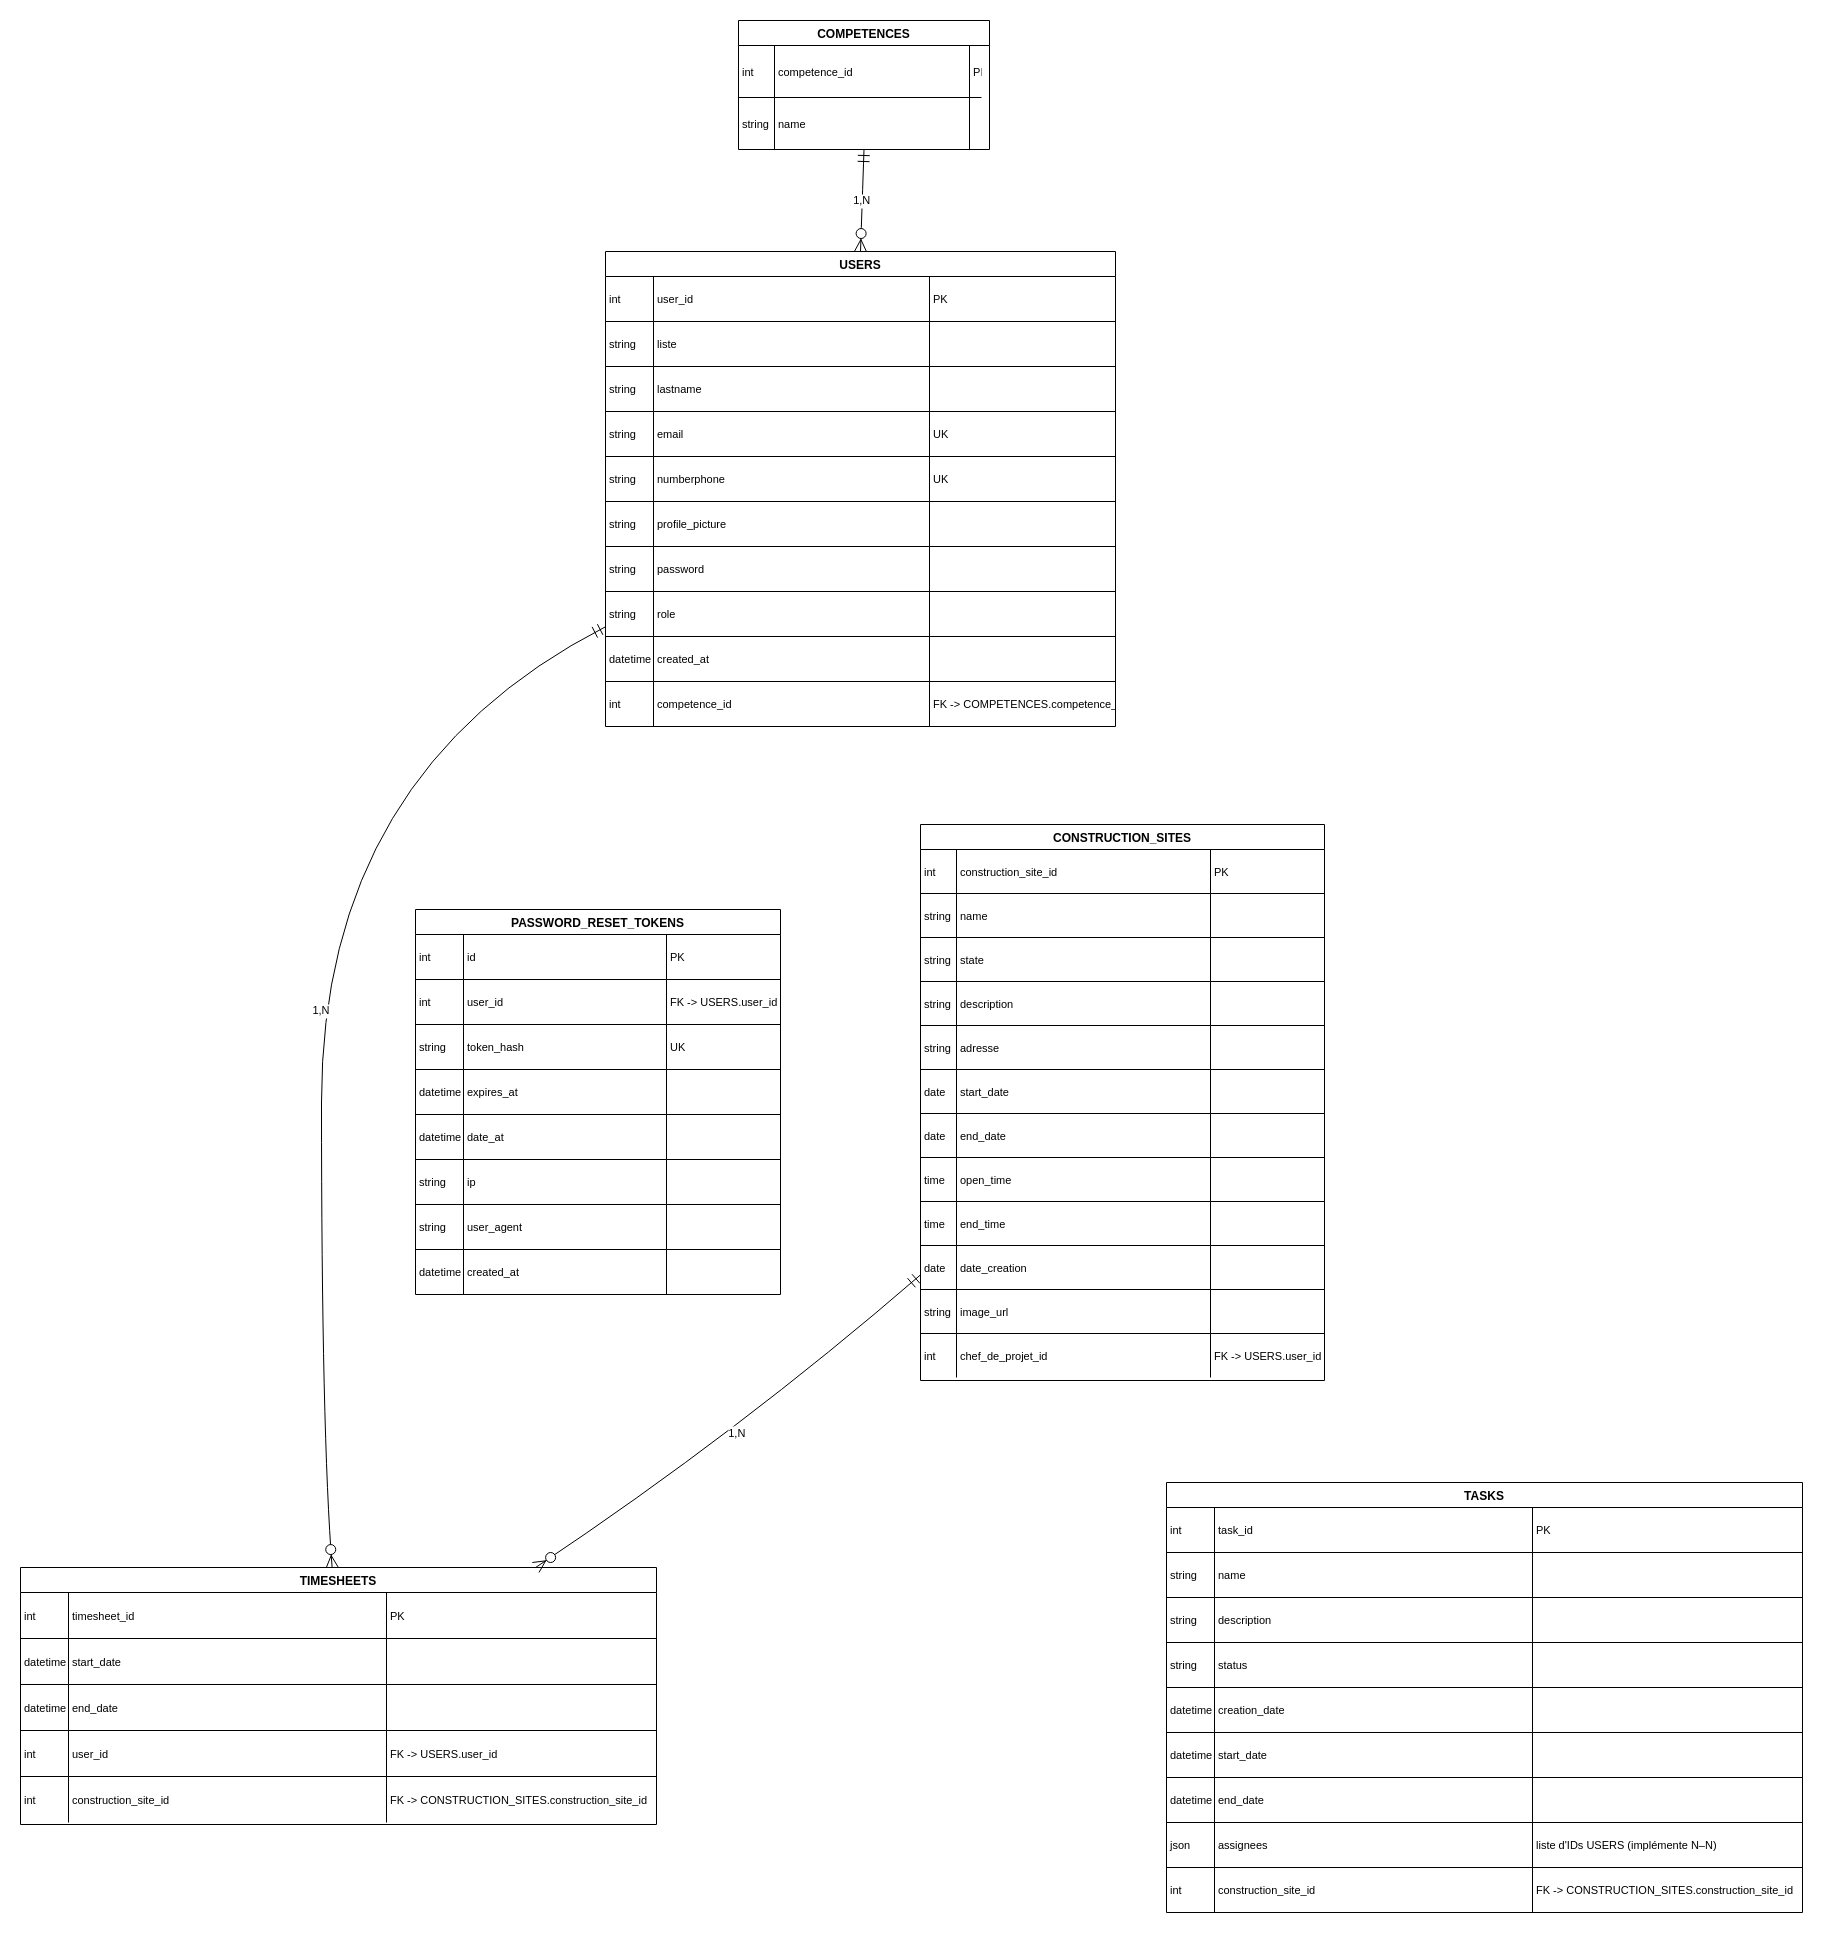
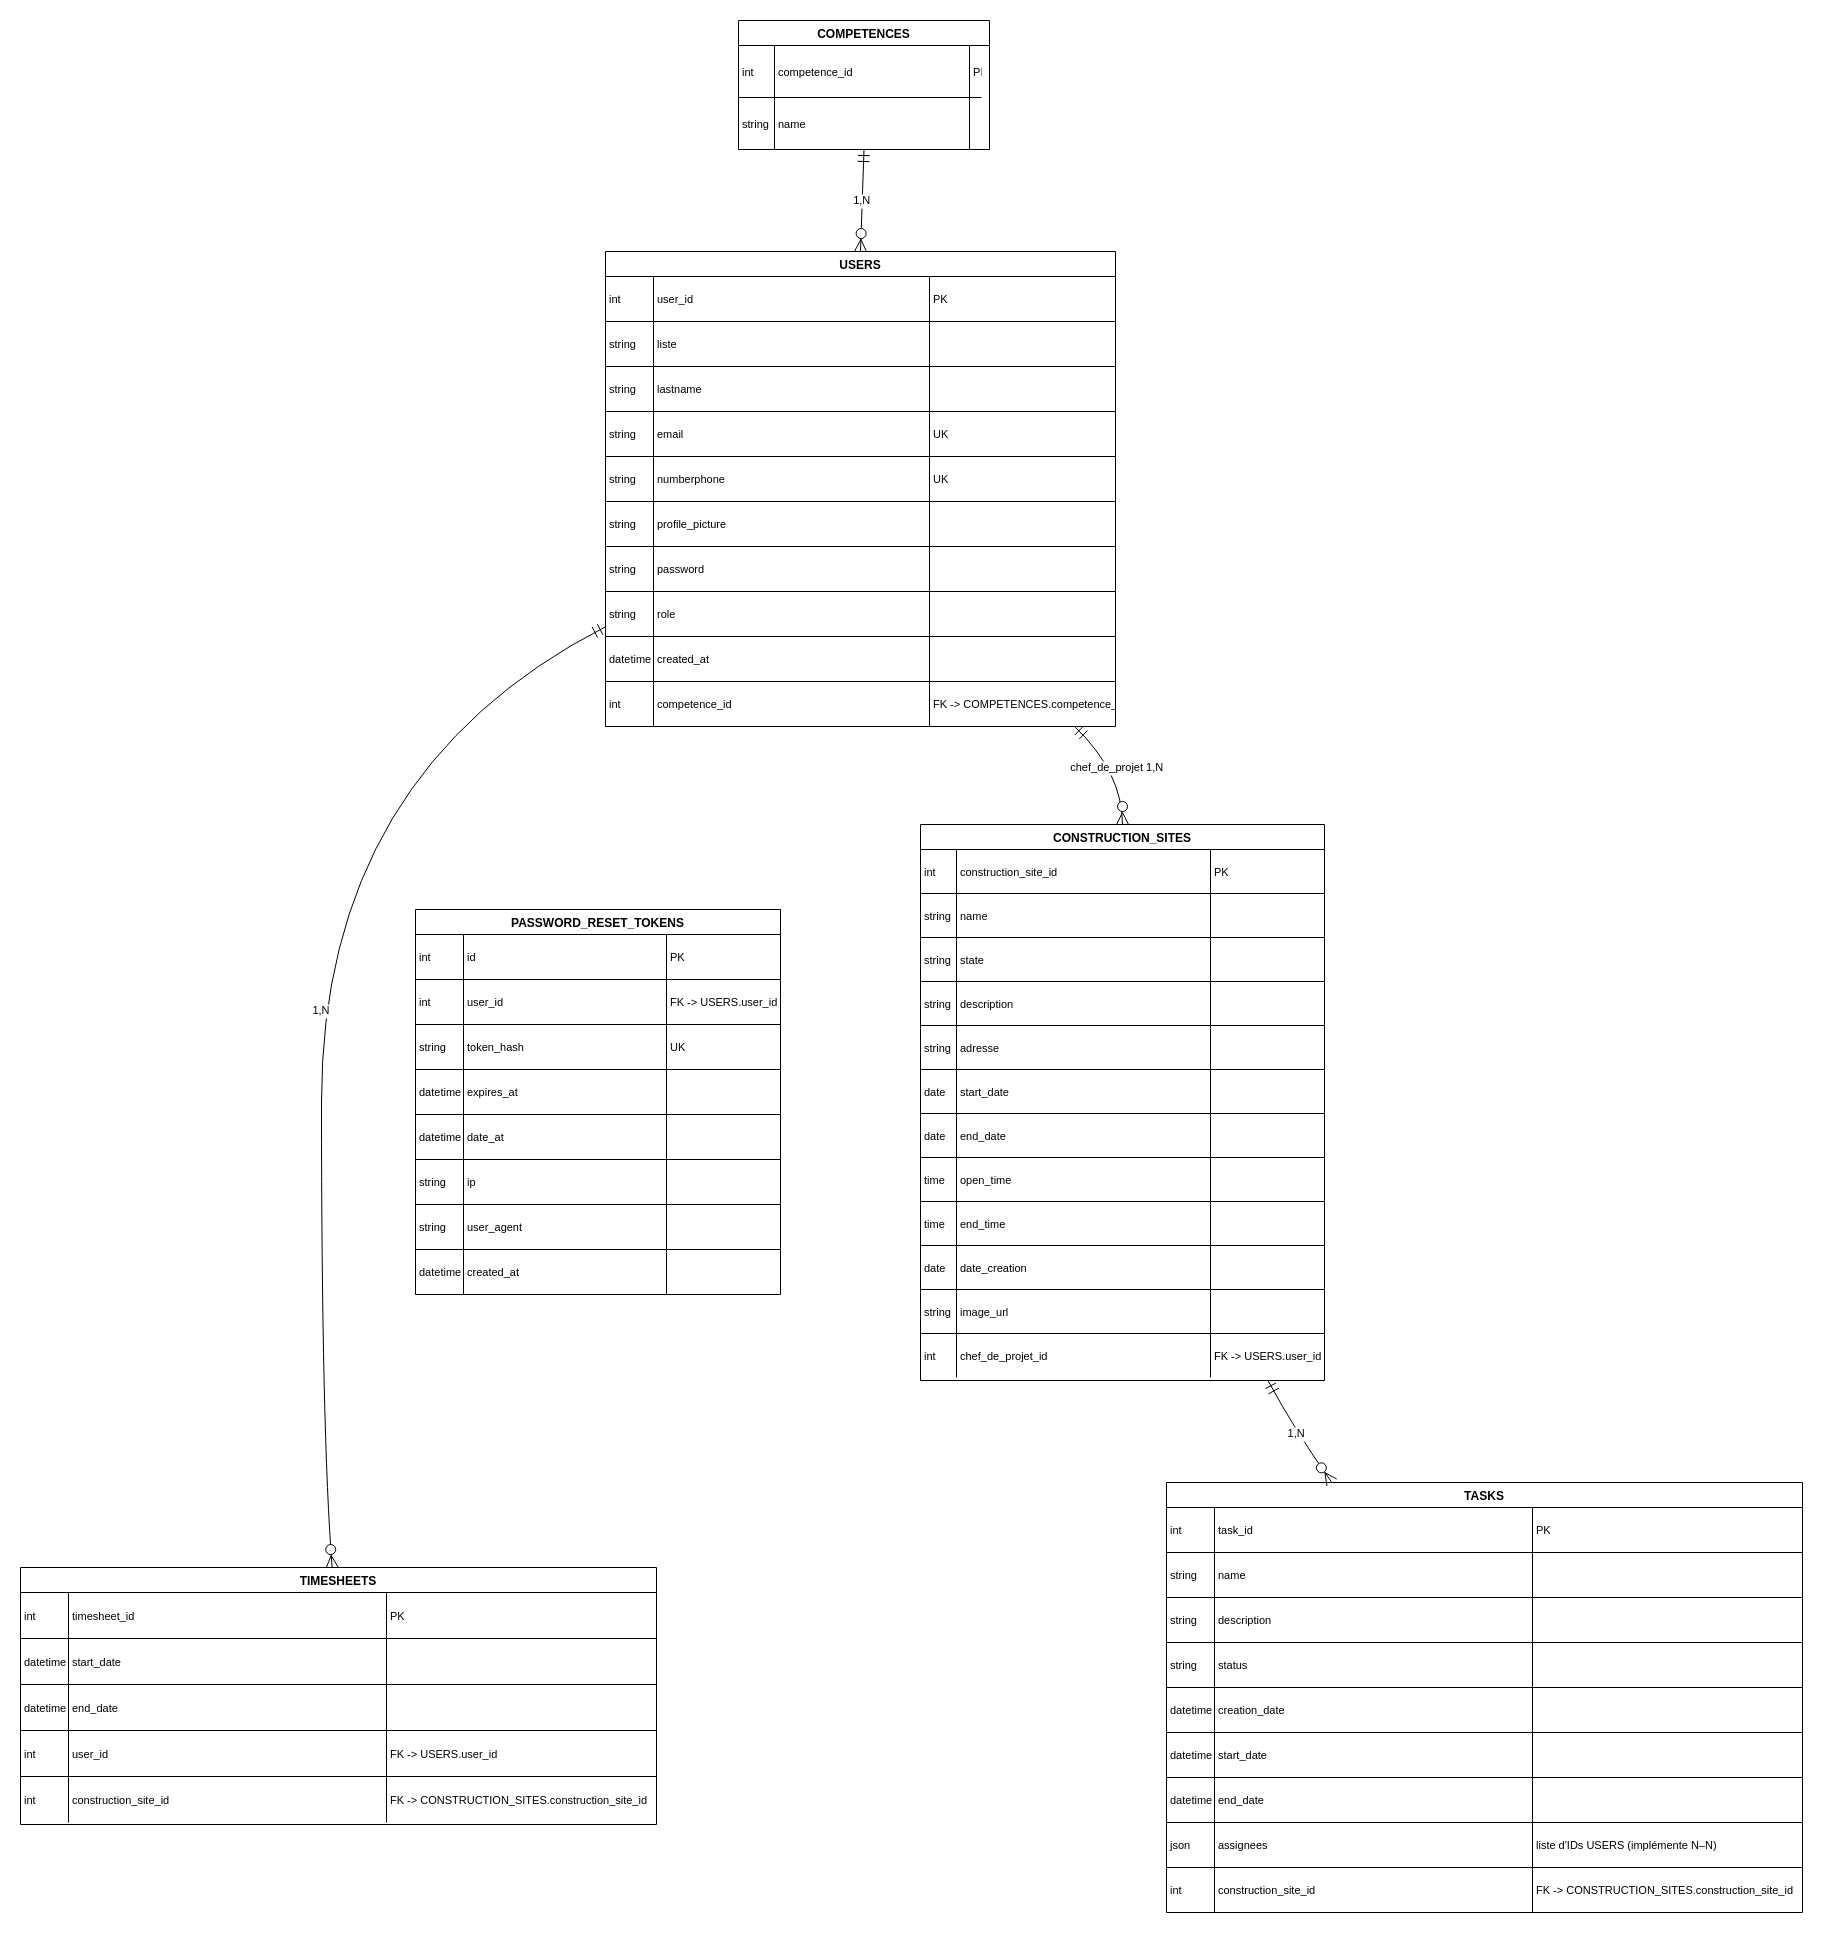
none -> (1109, 771)
(732, 1428) -> none
none -> (1299, 1434)
